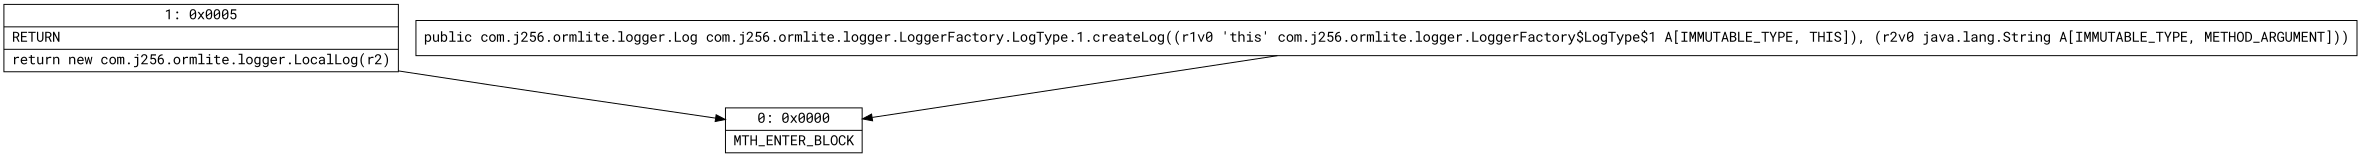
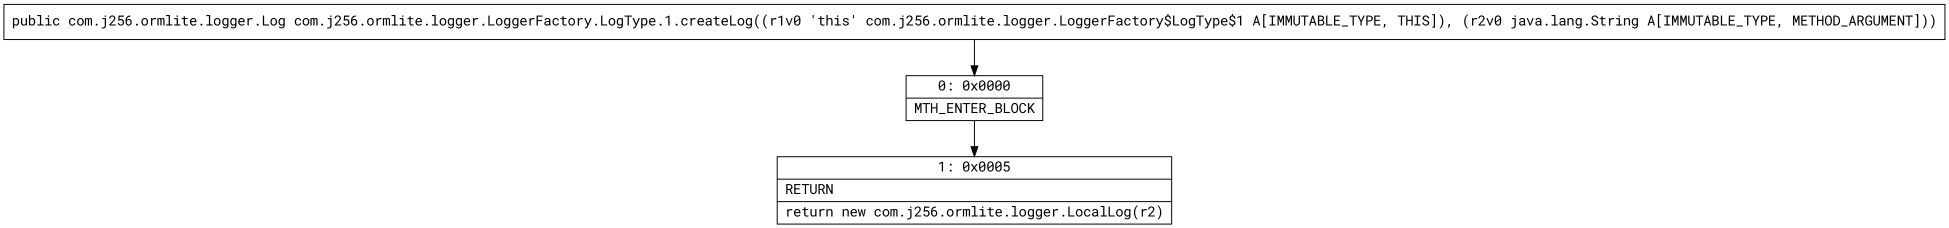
(557, 95) -> (974, 134)
